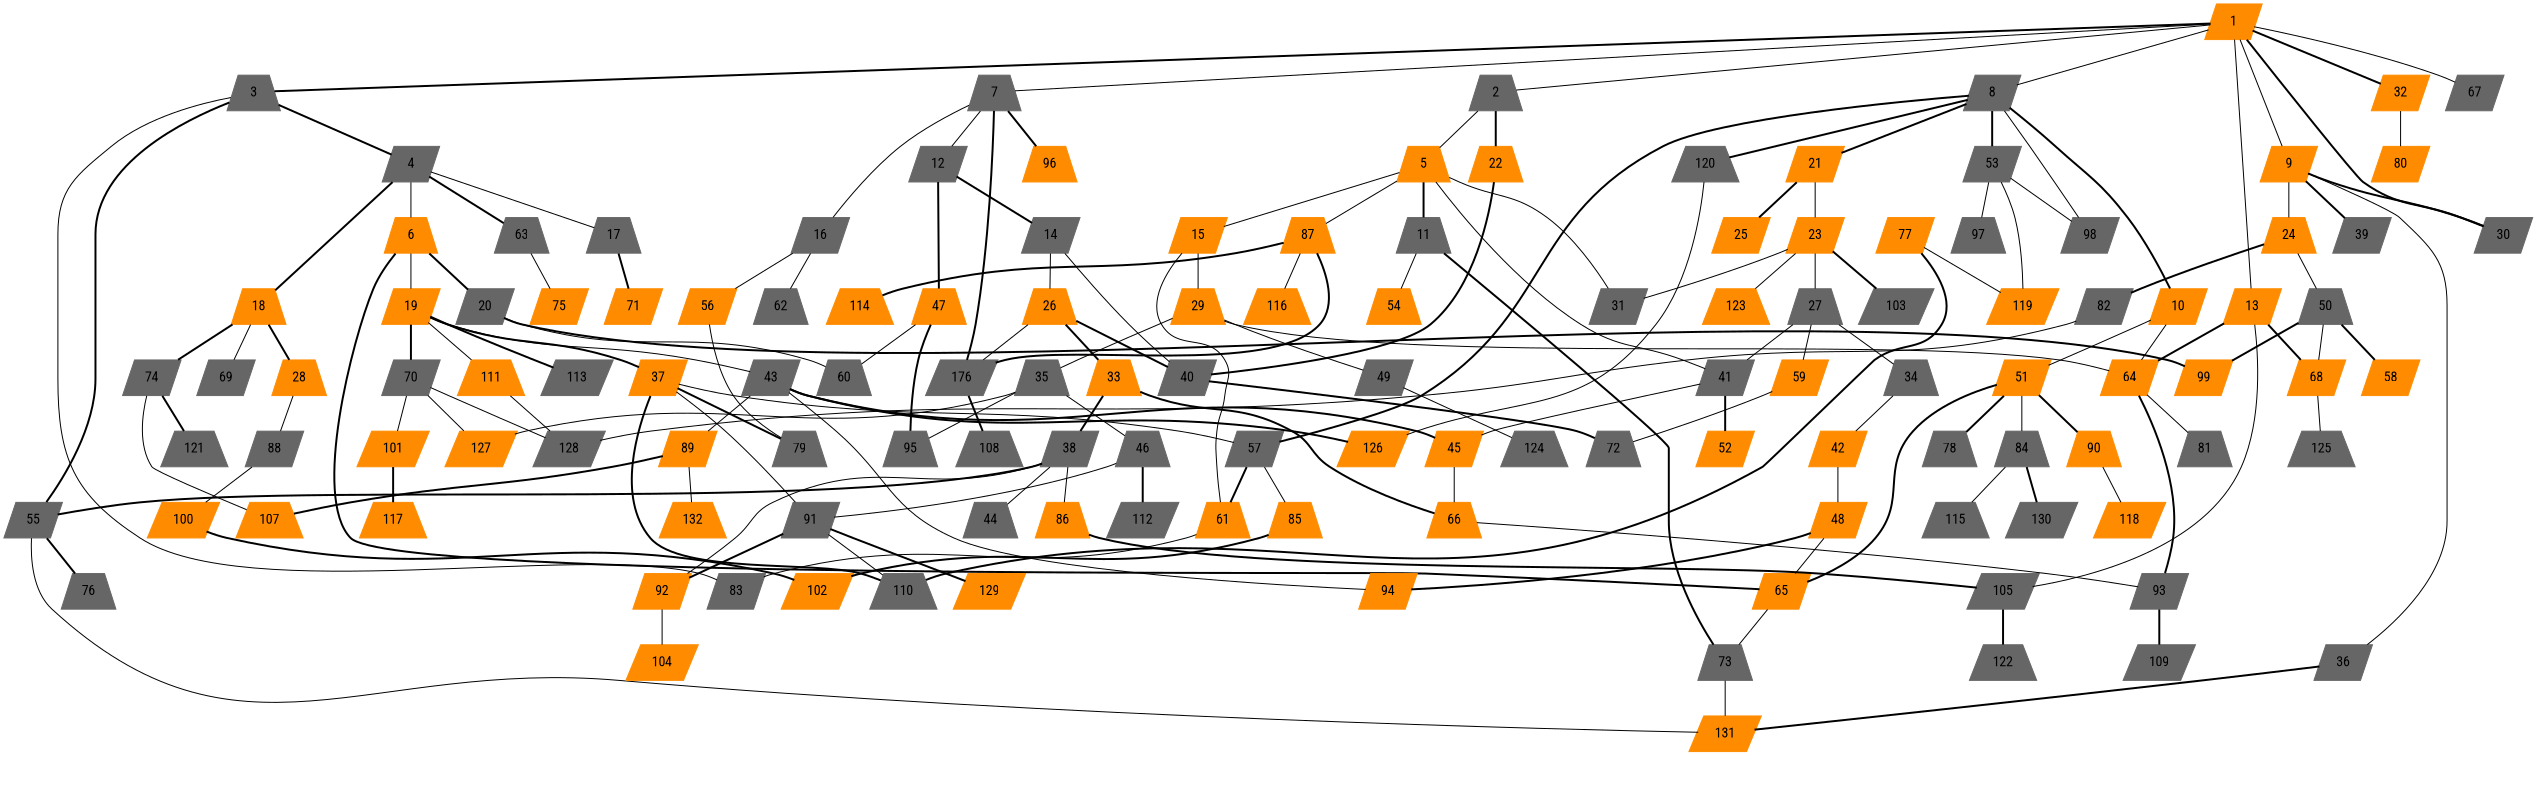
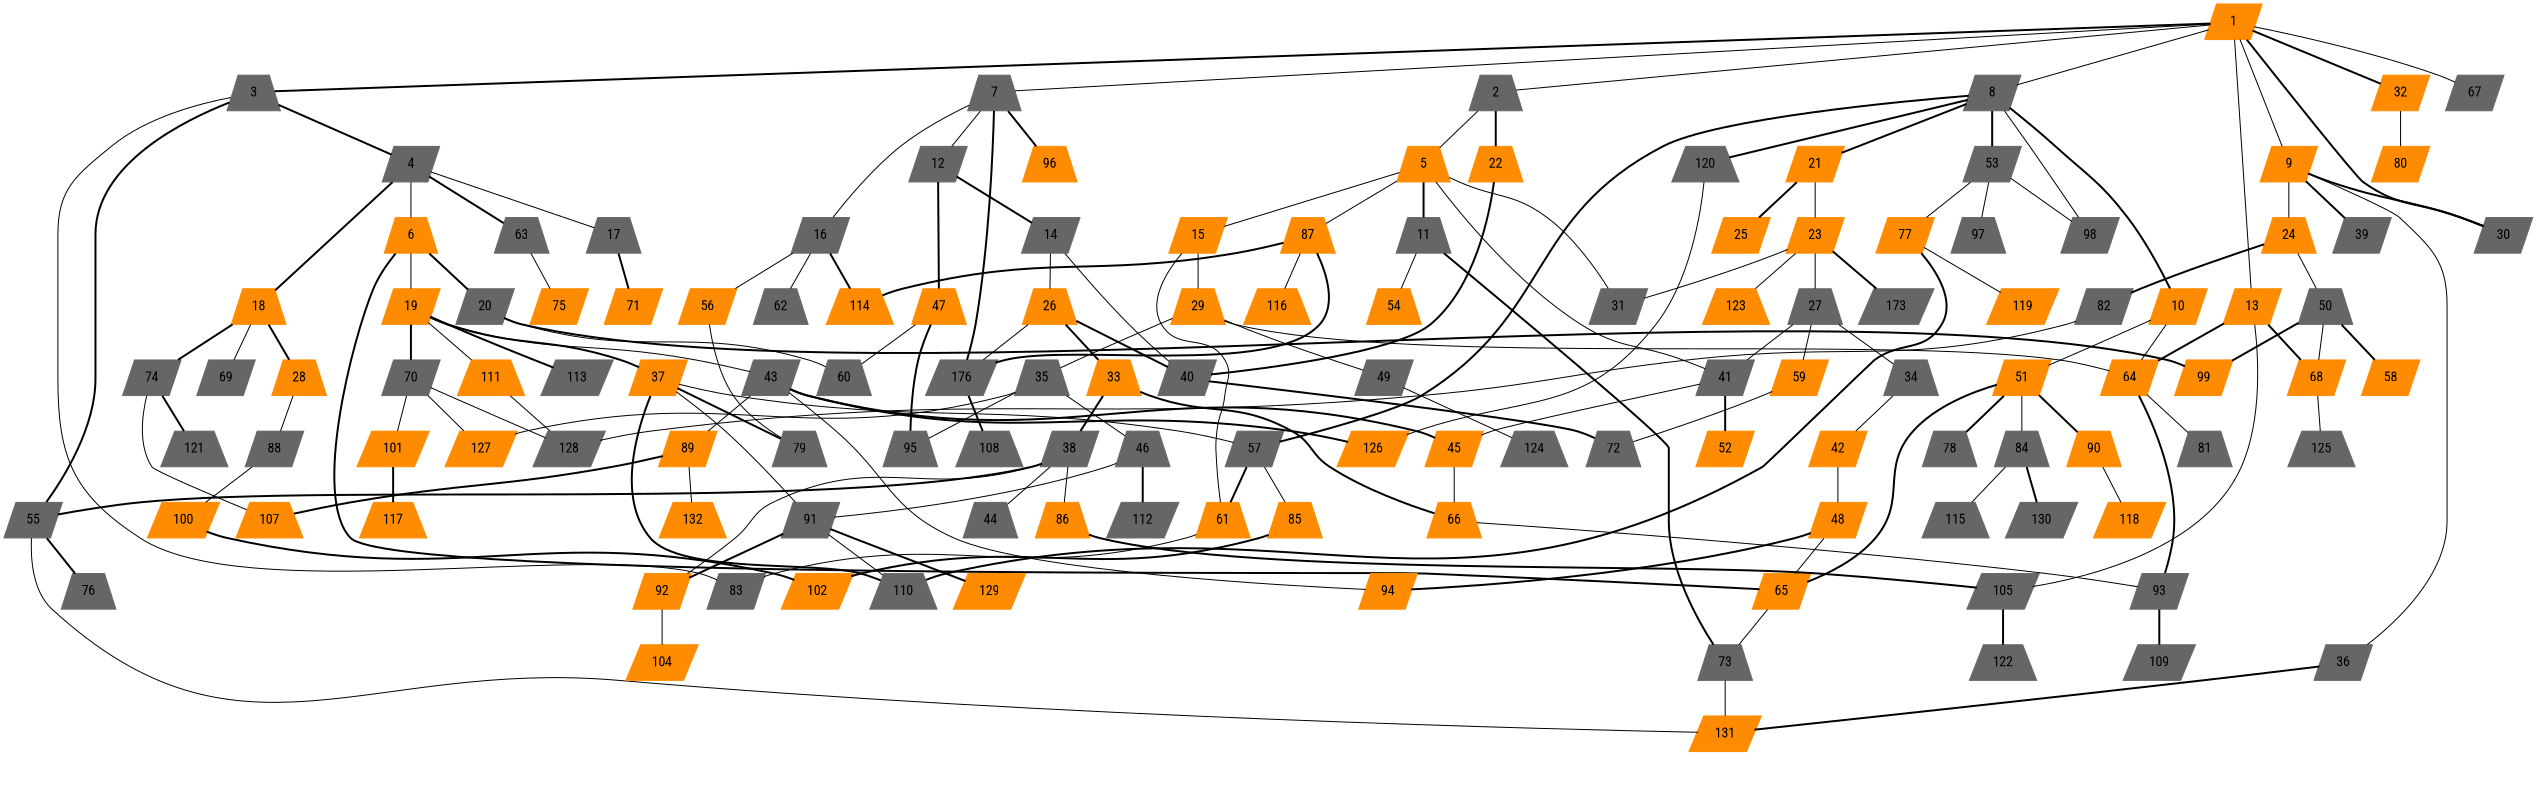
(2018, 234) -> (1949, 200)
none -> (840, 271)
(1896, 307) -> (1896, 307)
